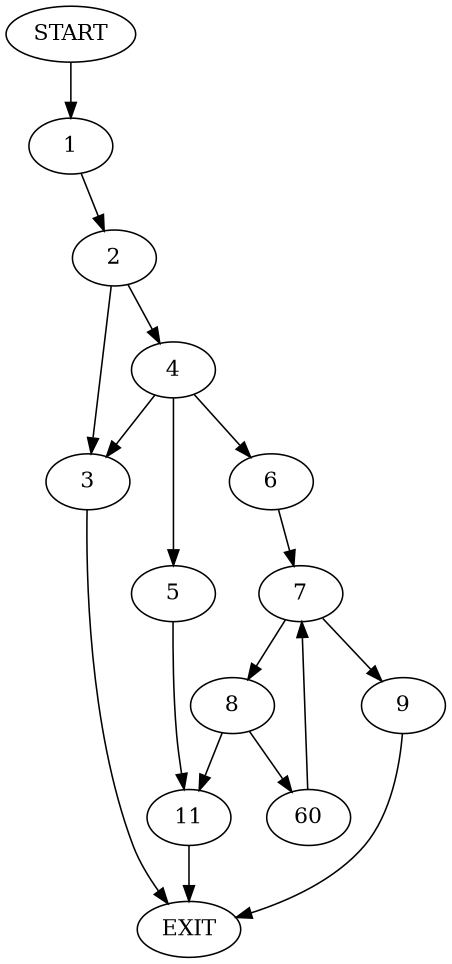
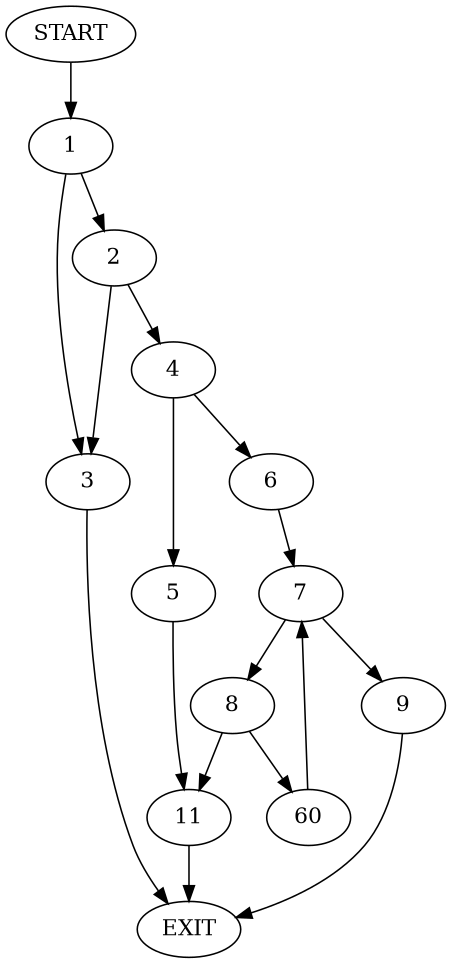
(136, 420) -> (59, 307)
